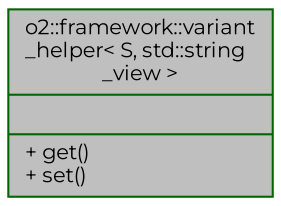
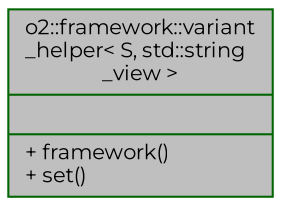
(57, 153) -> (98, 153)
